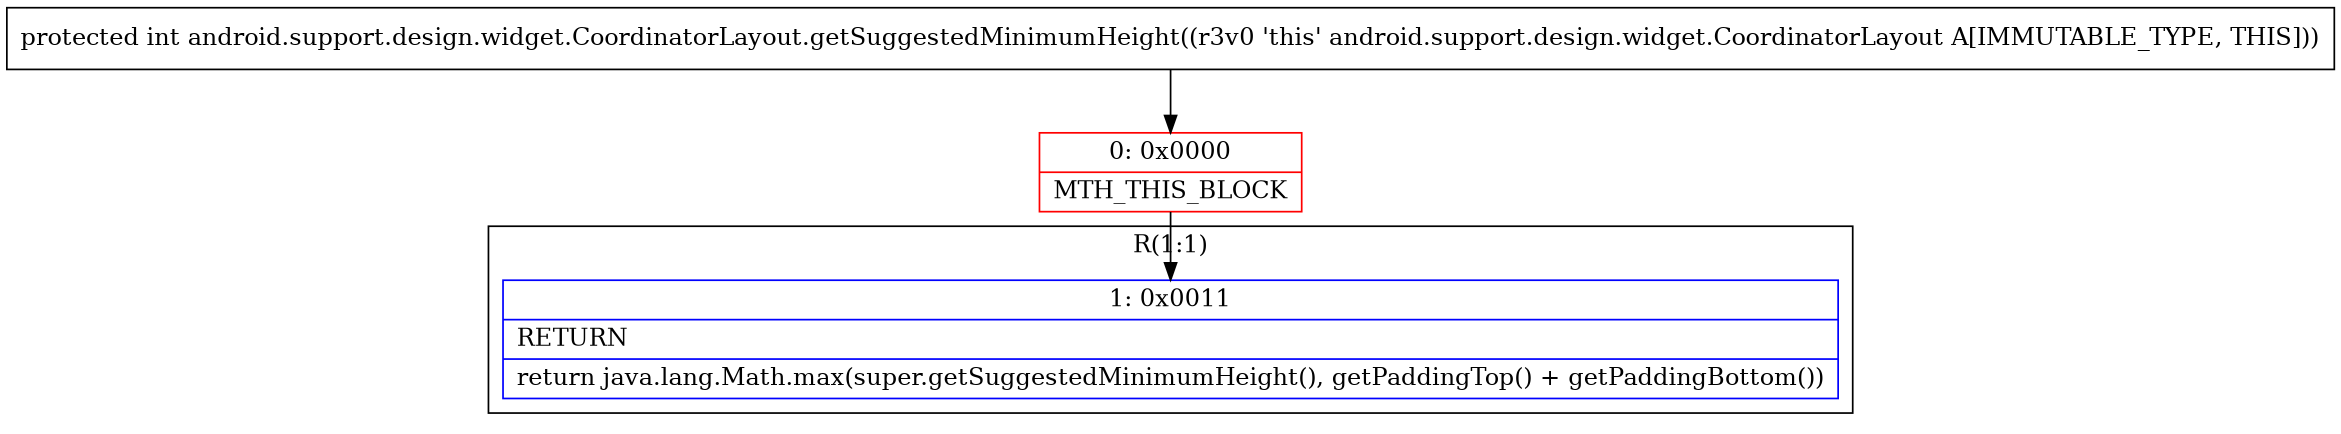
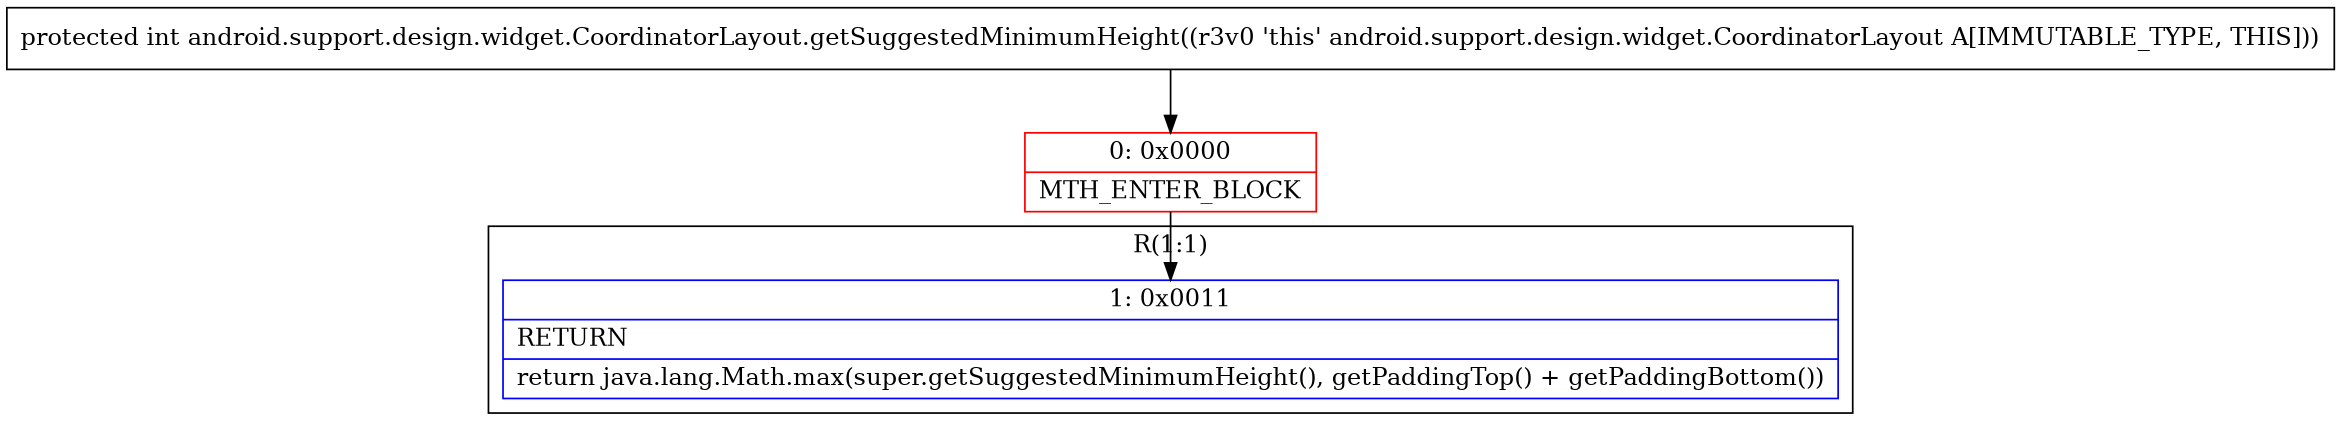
(1171, 191) -> (1171, 191)
